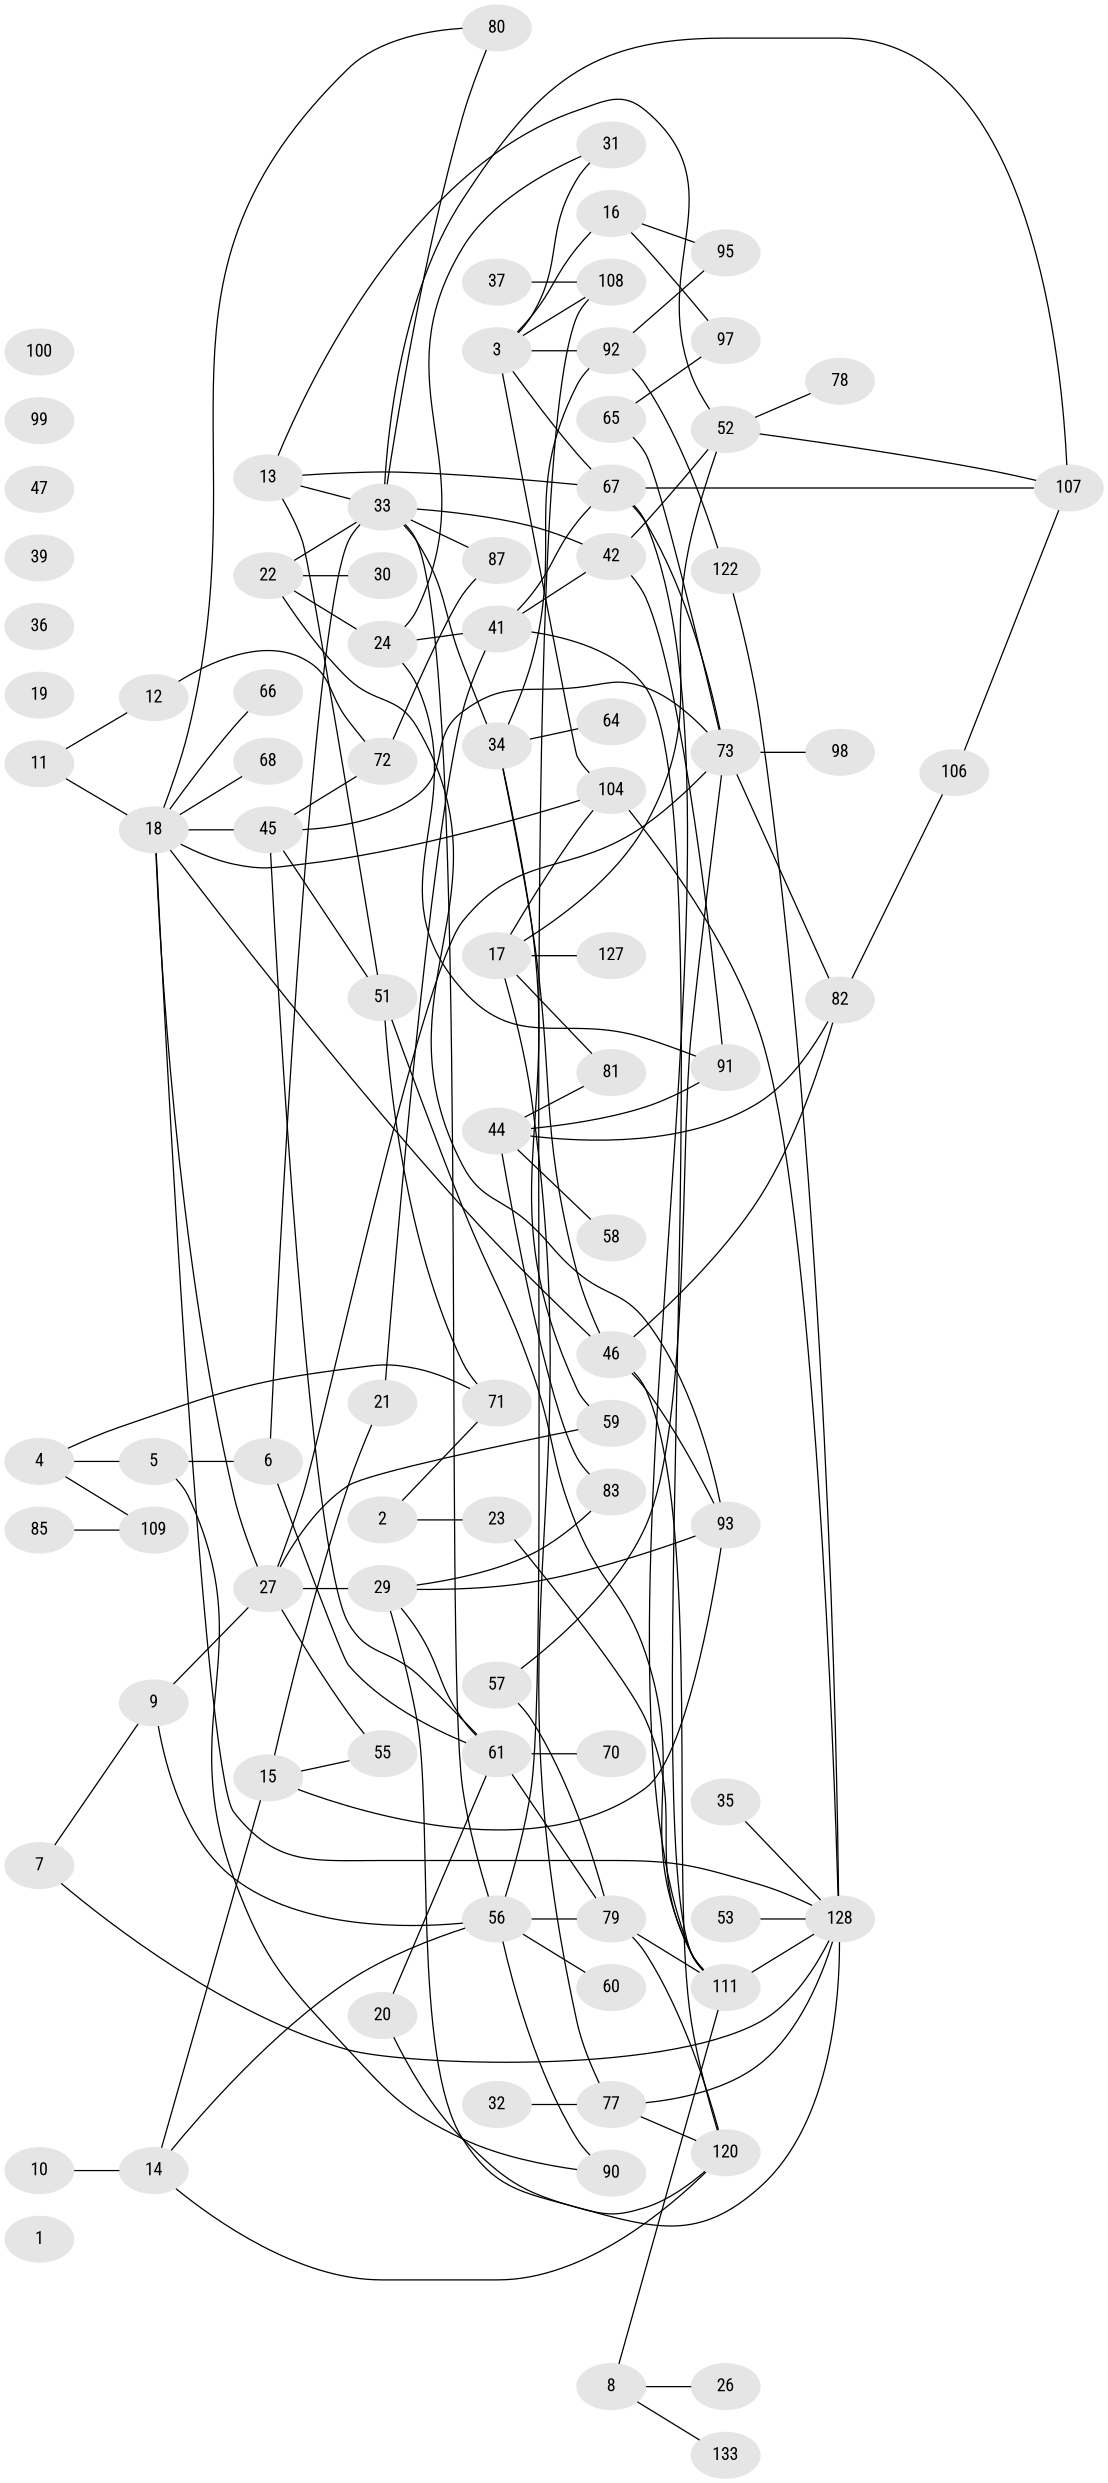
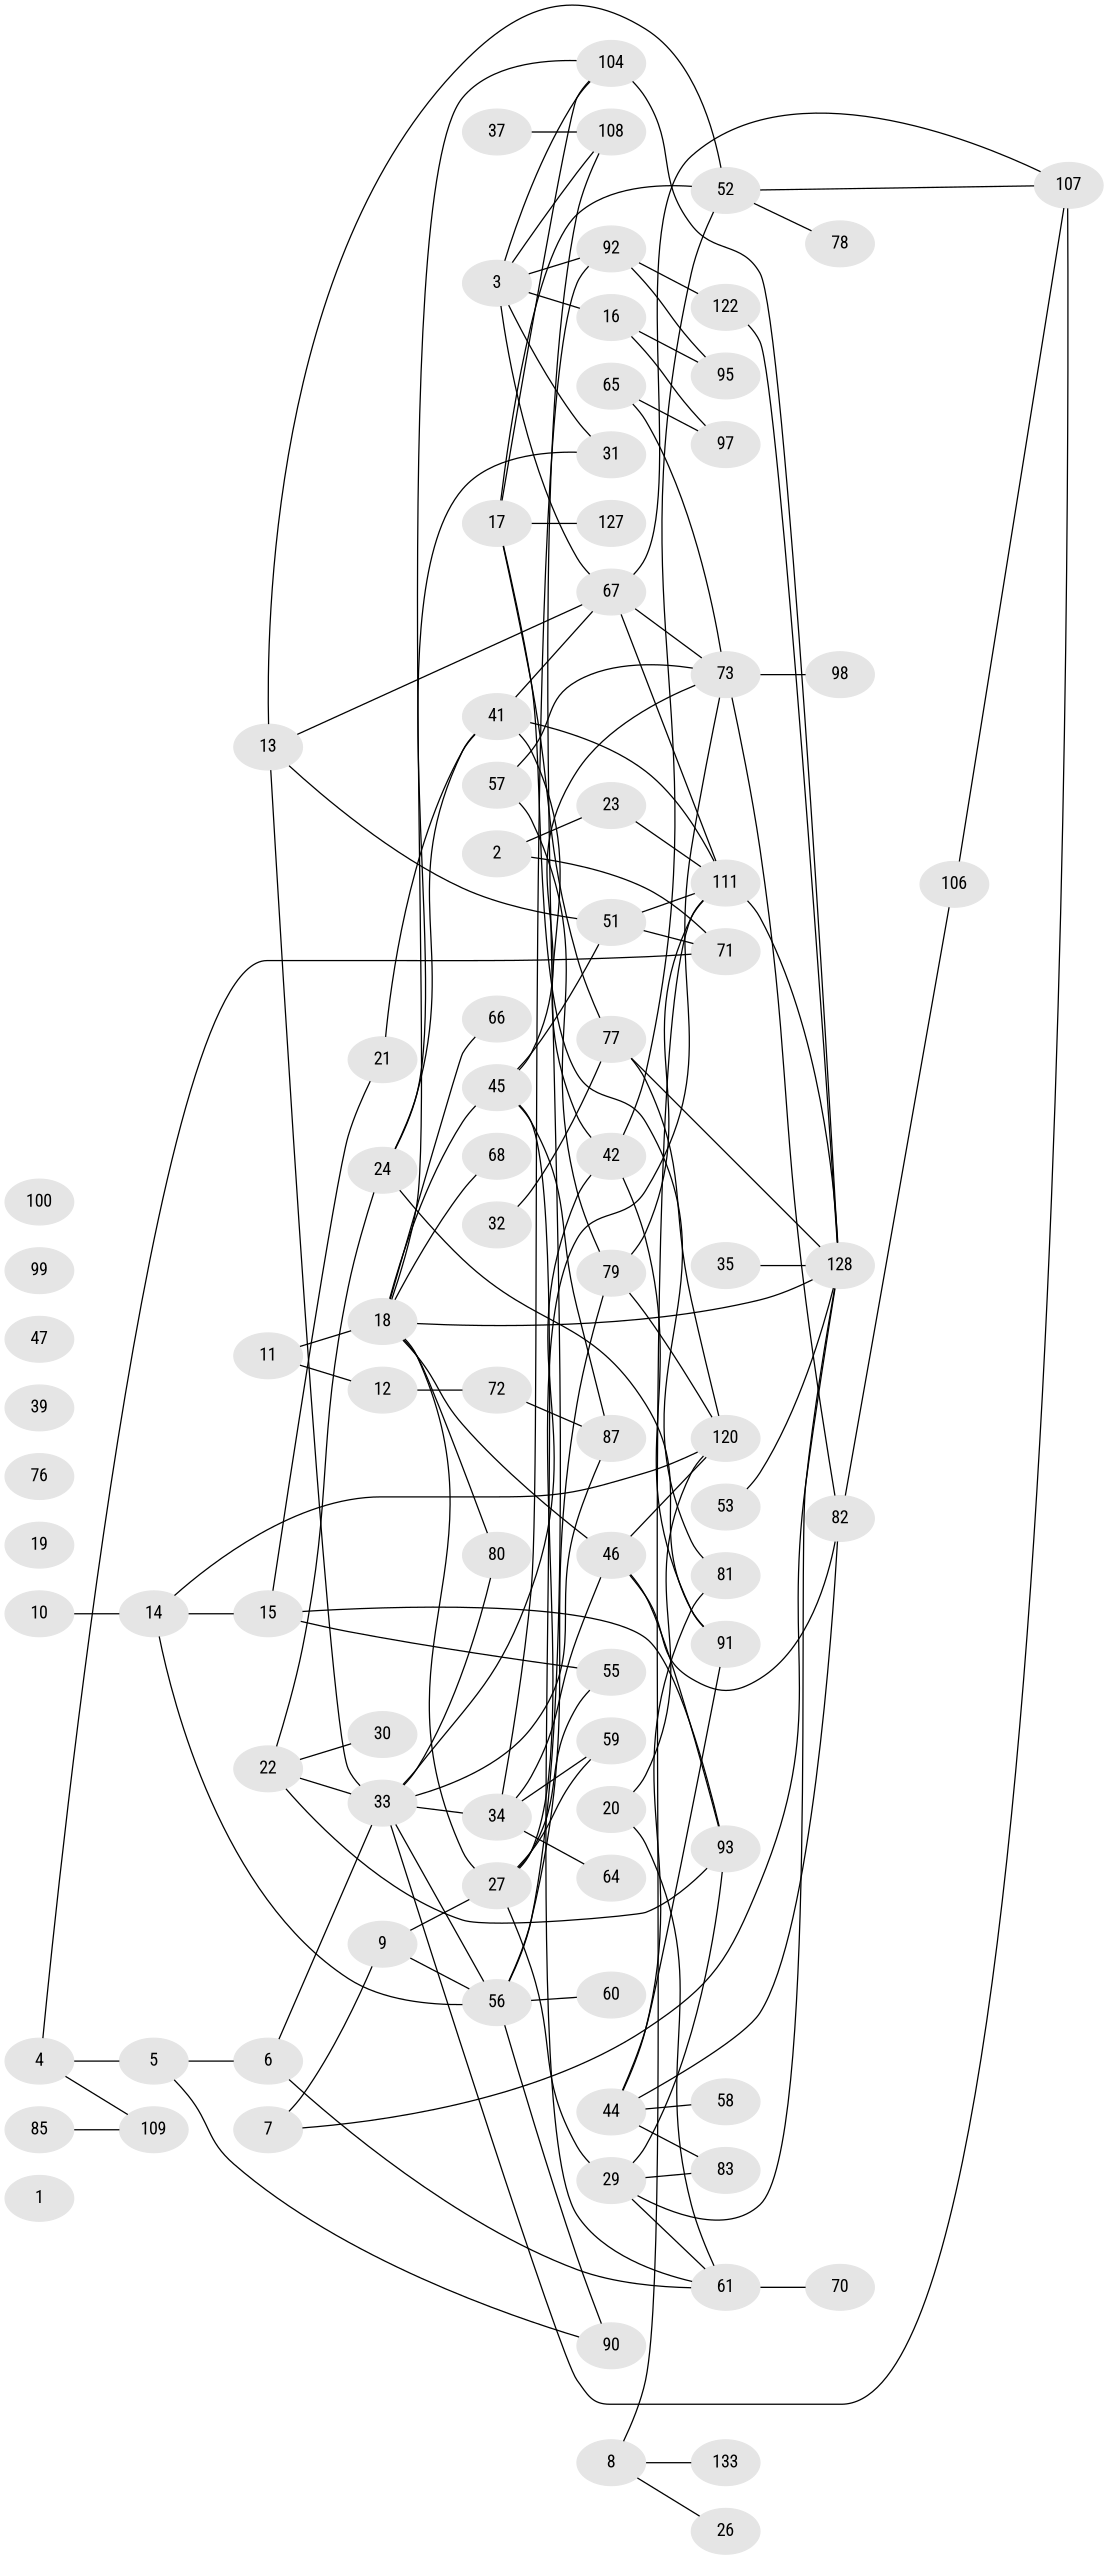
(39, 627) -> (39, 1477)
(325, 796) -> (571, 1282)
(556, 1839) -> none
